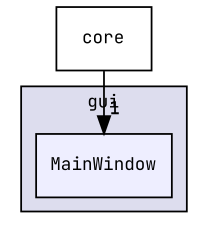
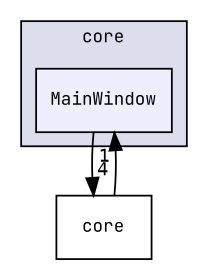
(104, 103) -> (104, 38)
none -> (92, 158)
